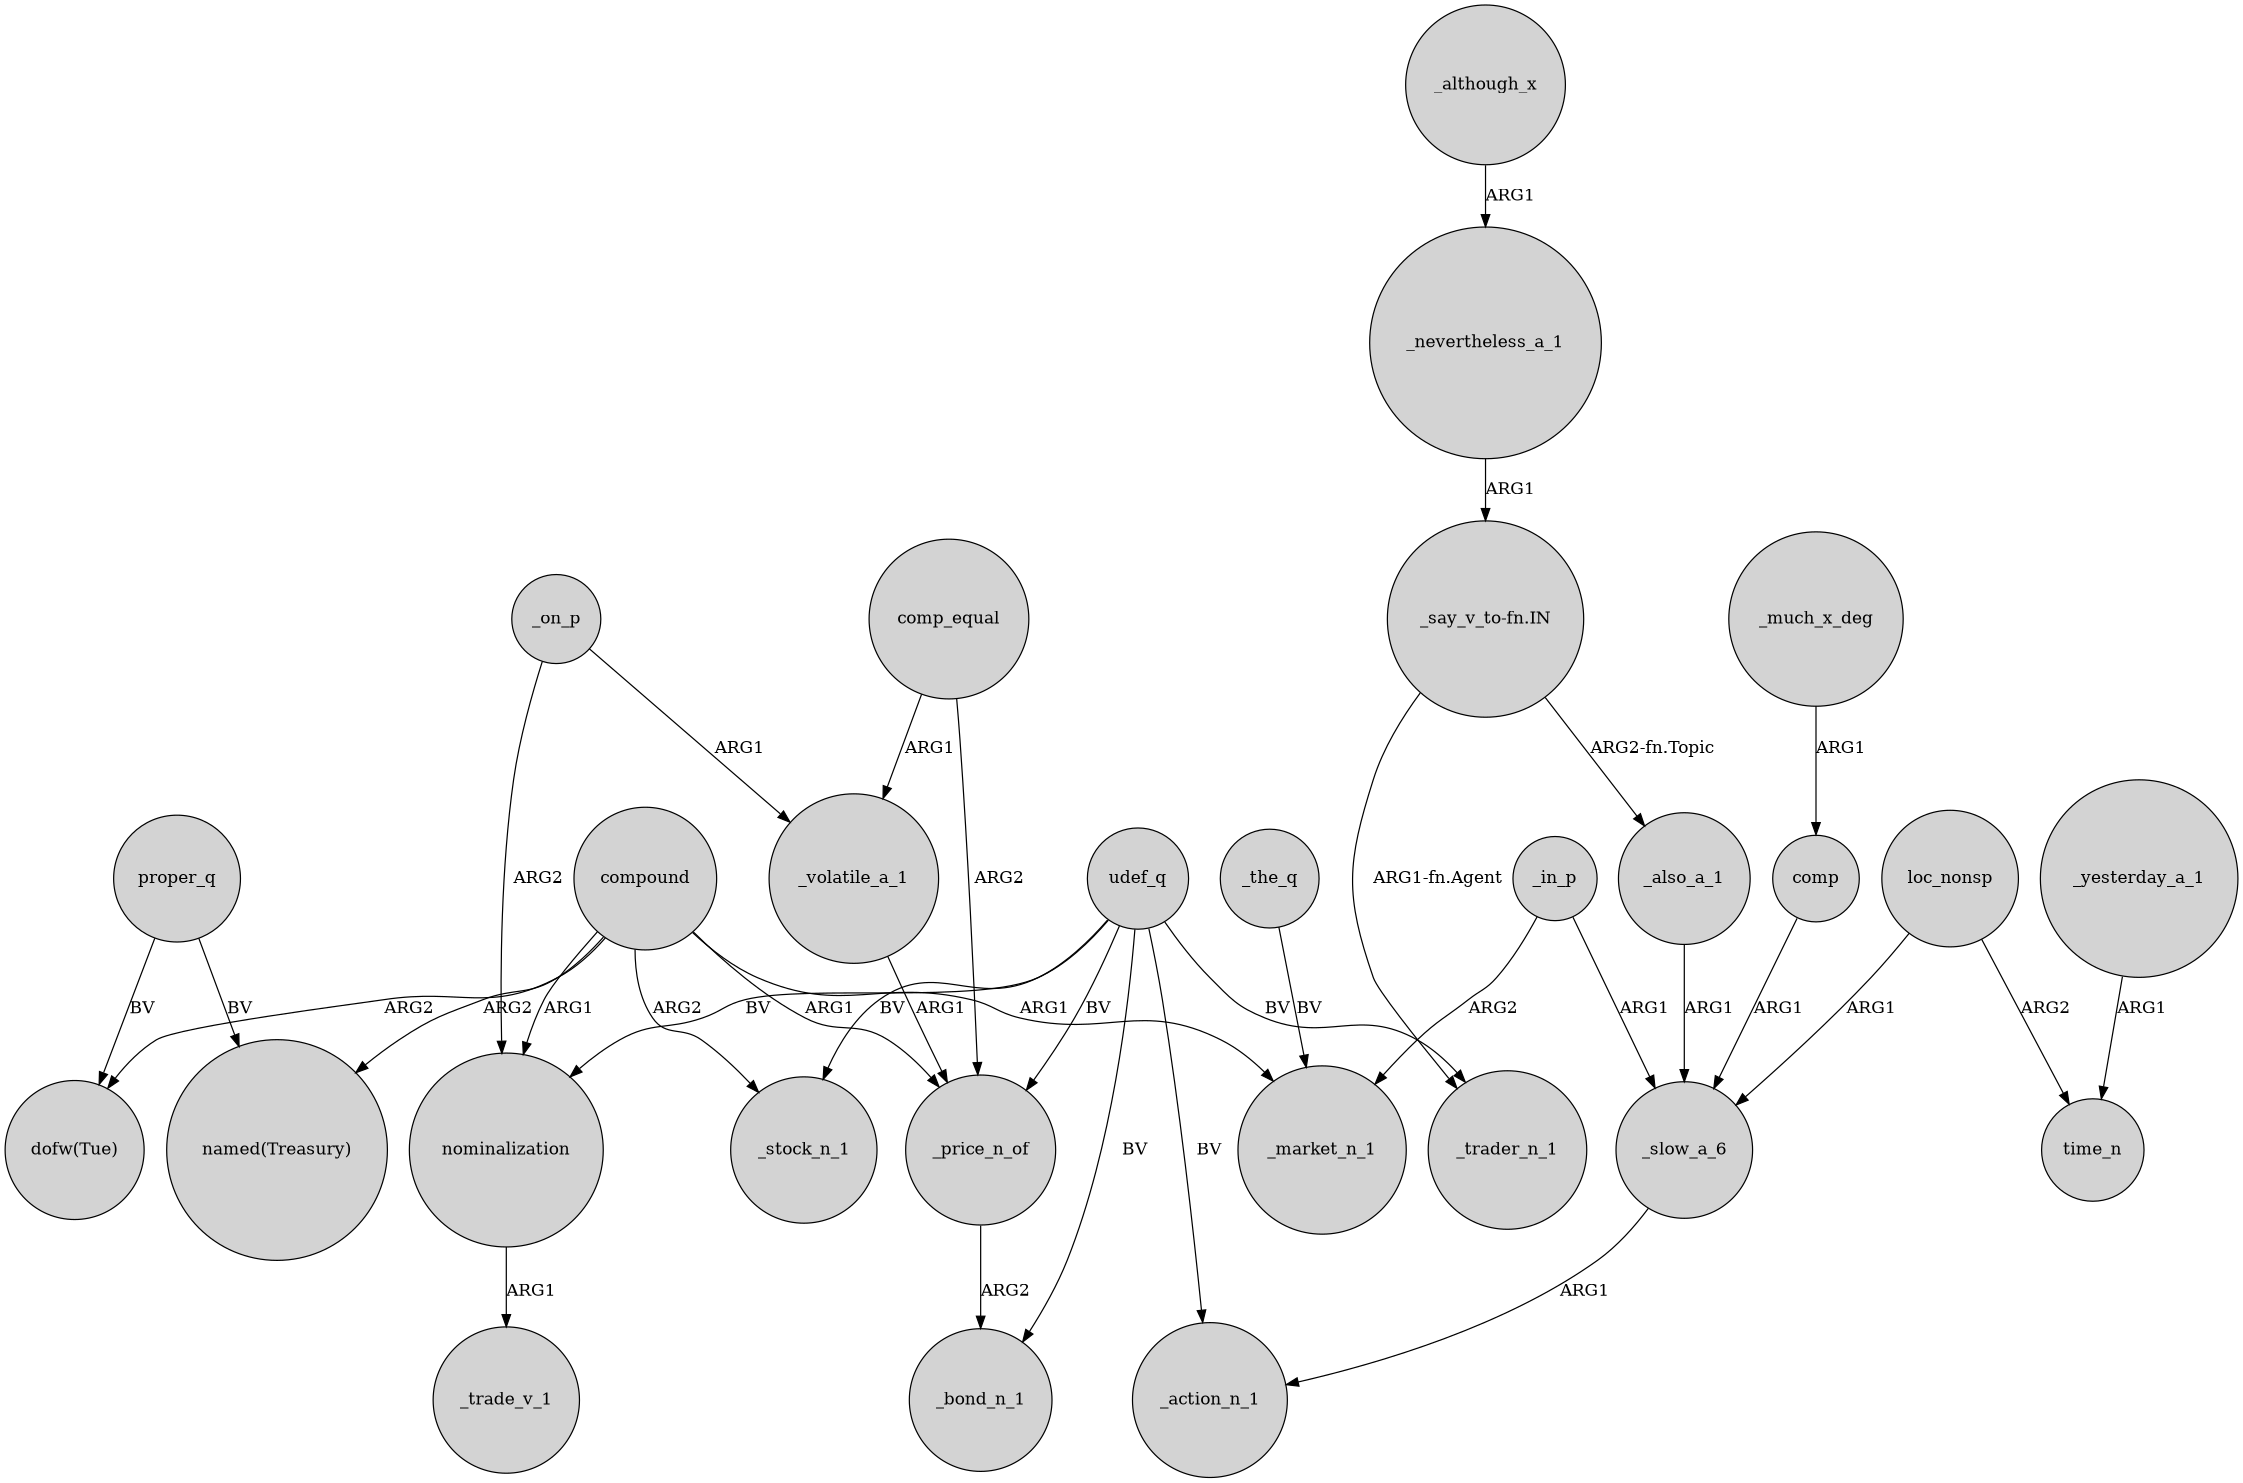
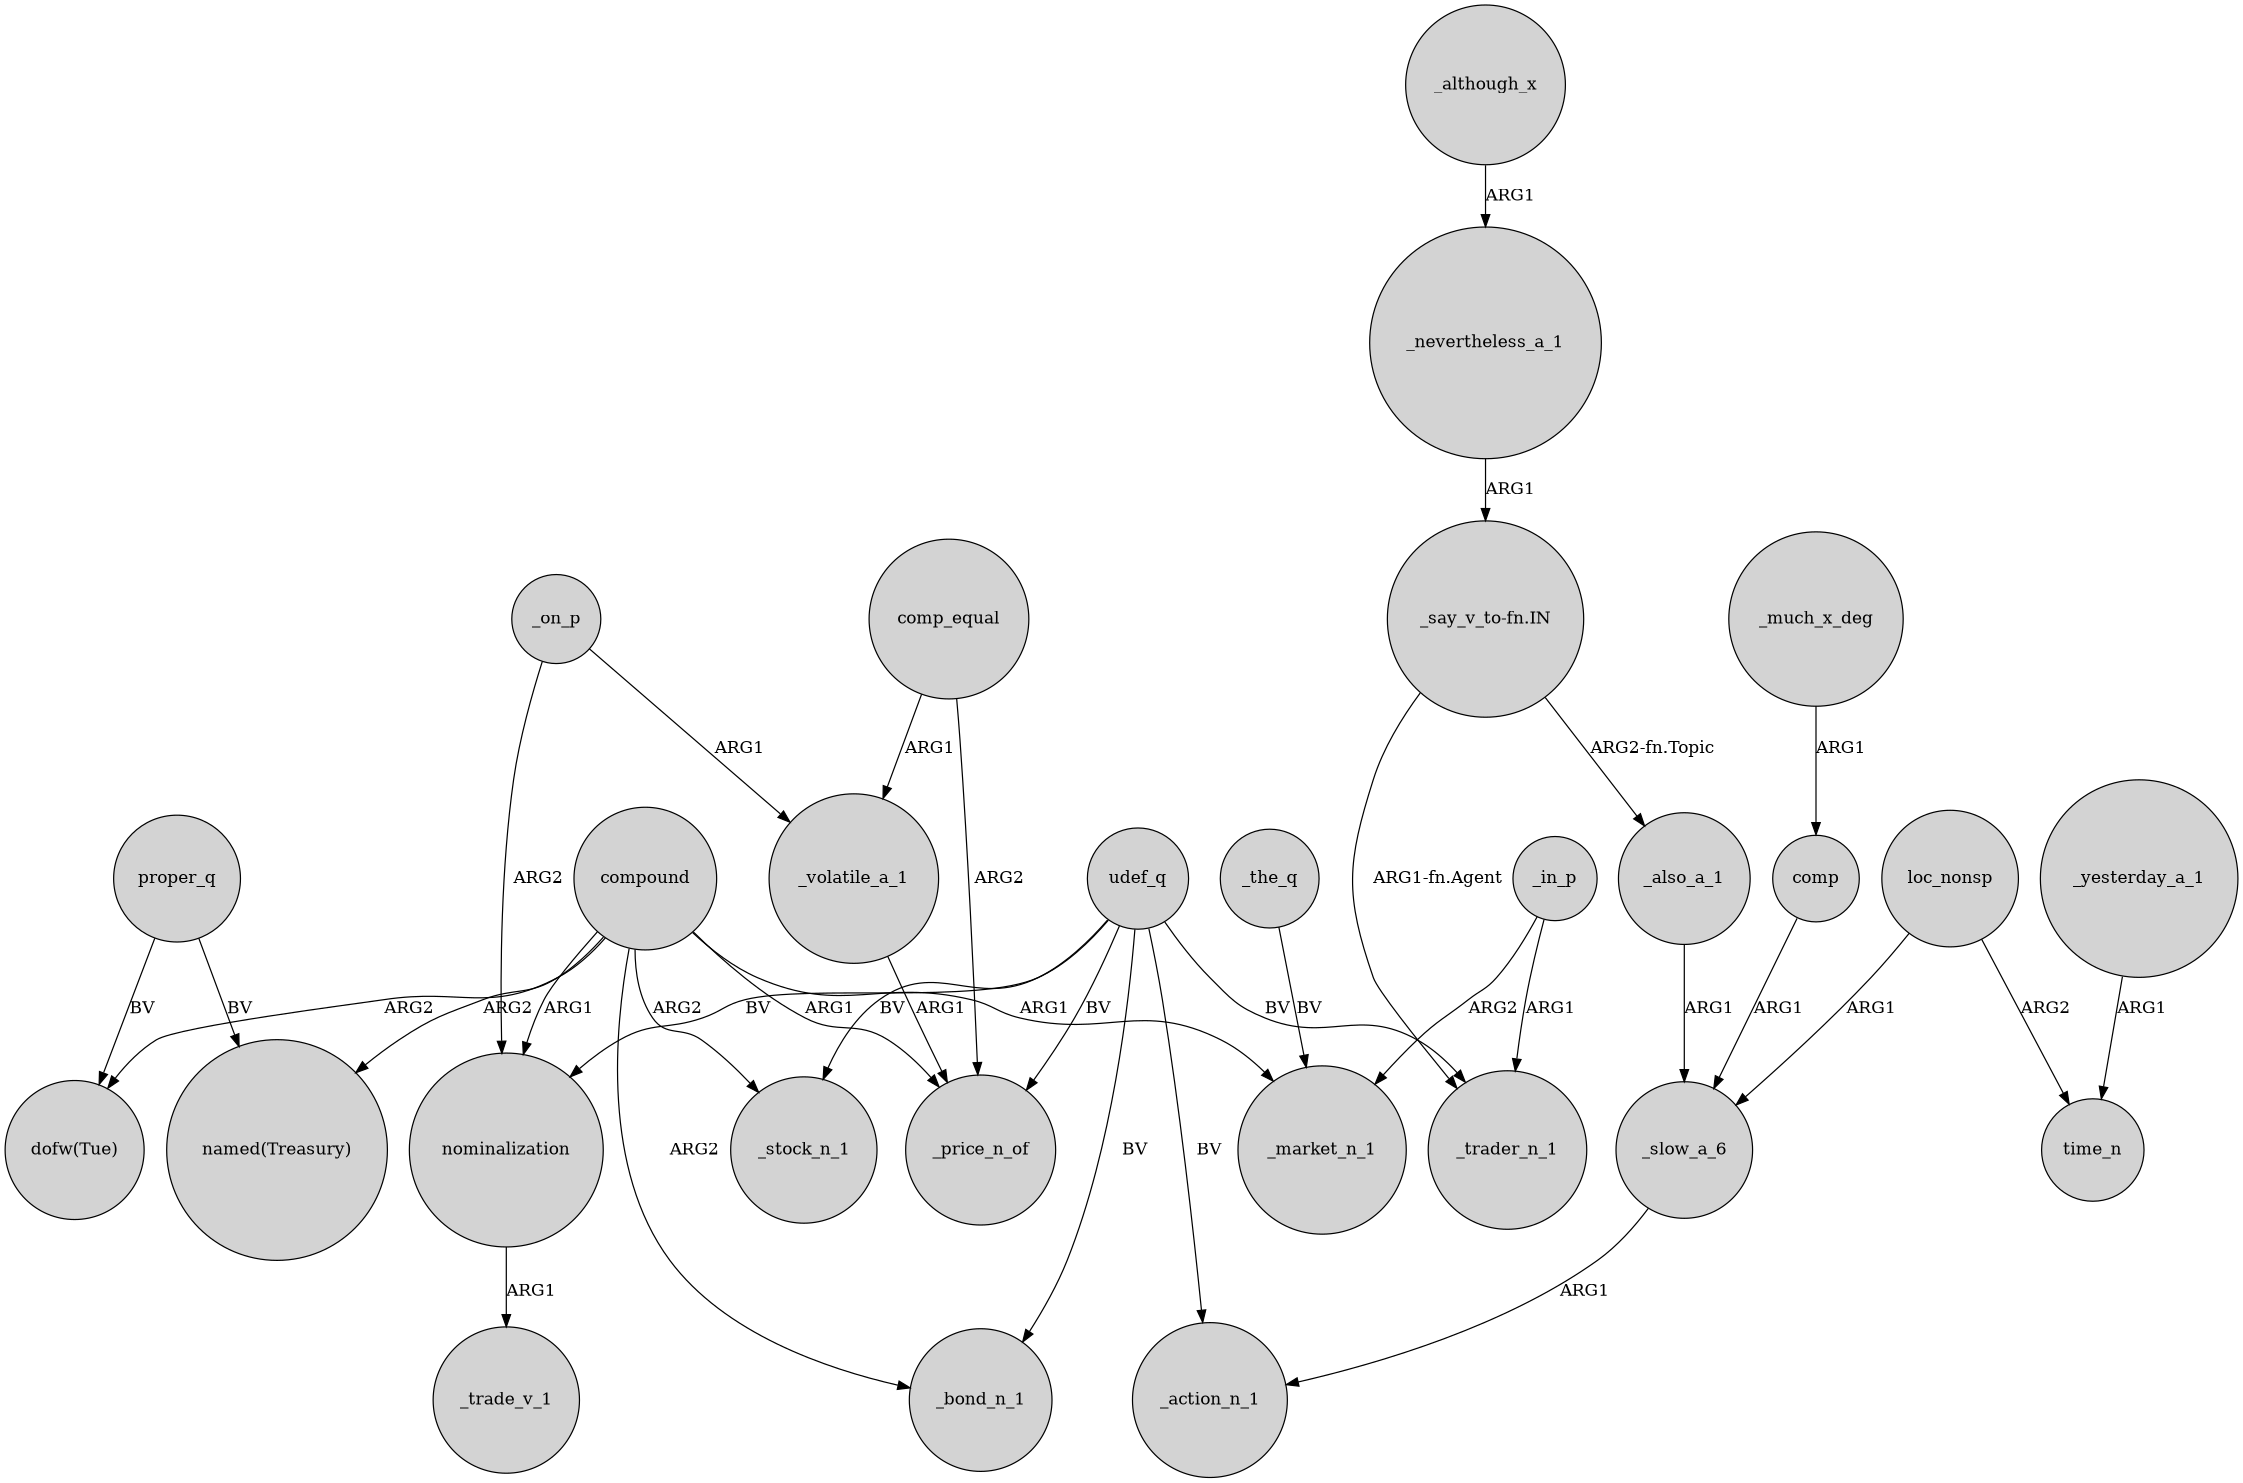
(1611, 997) -> (1528, 988)
(981, 1271) -> (655, 1236)
